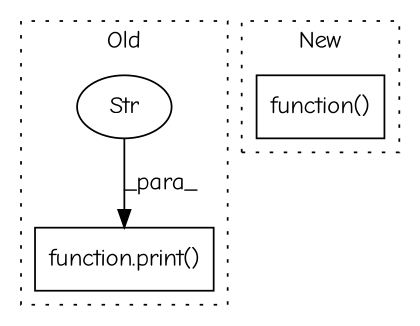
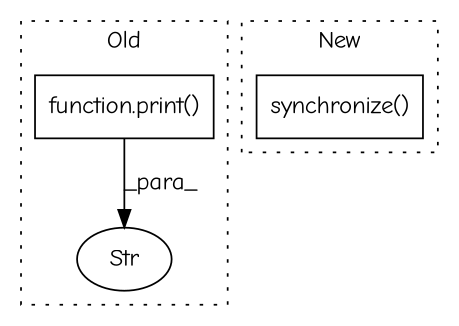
(321, 107) -> (340, 107)
(124, 174) -> (124, 174)
